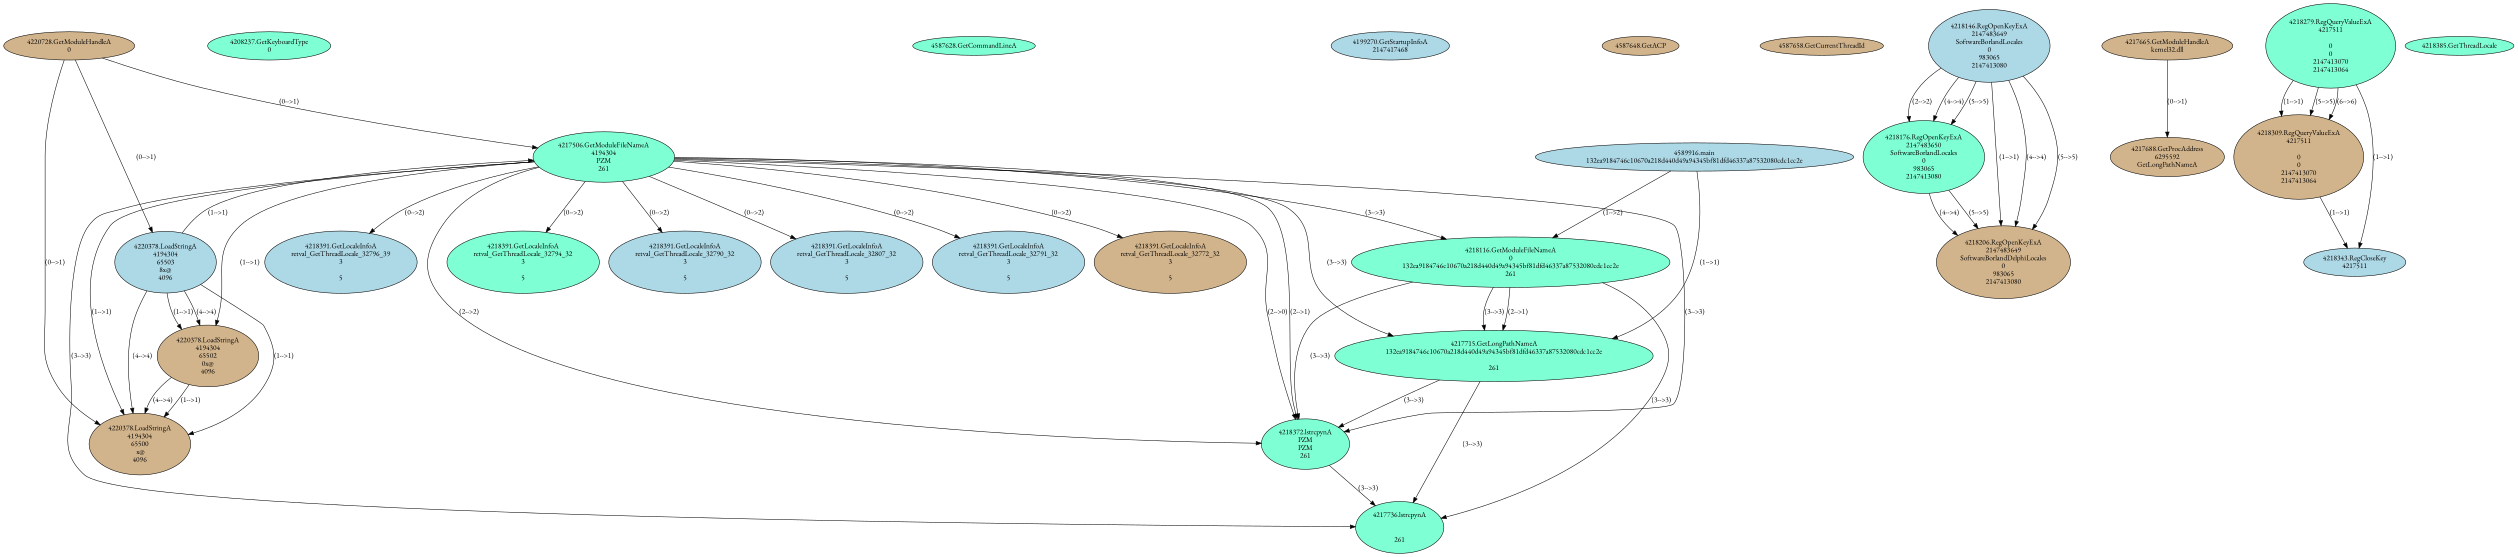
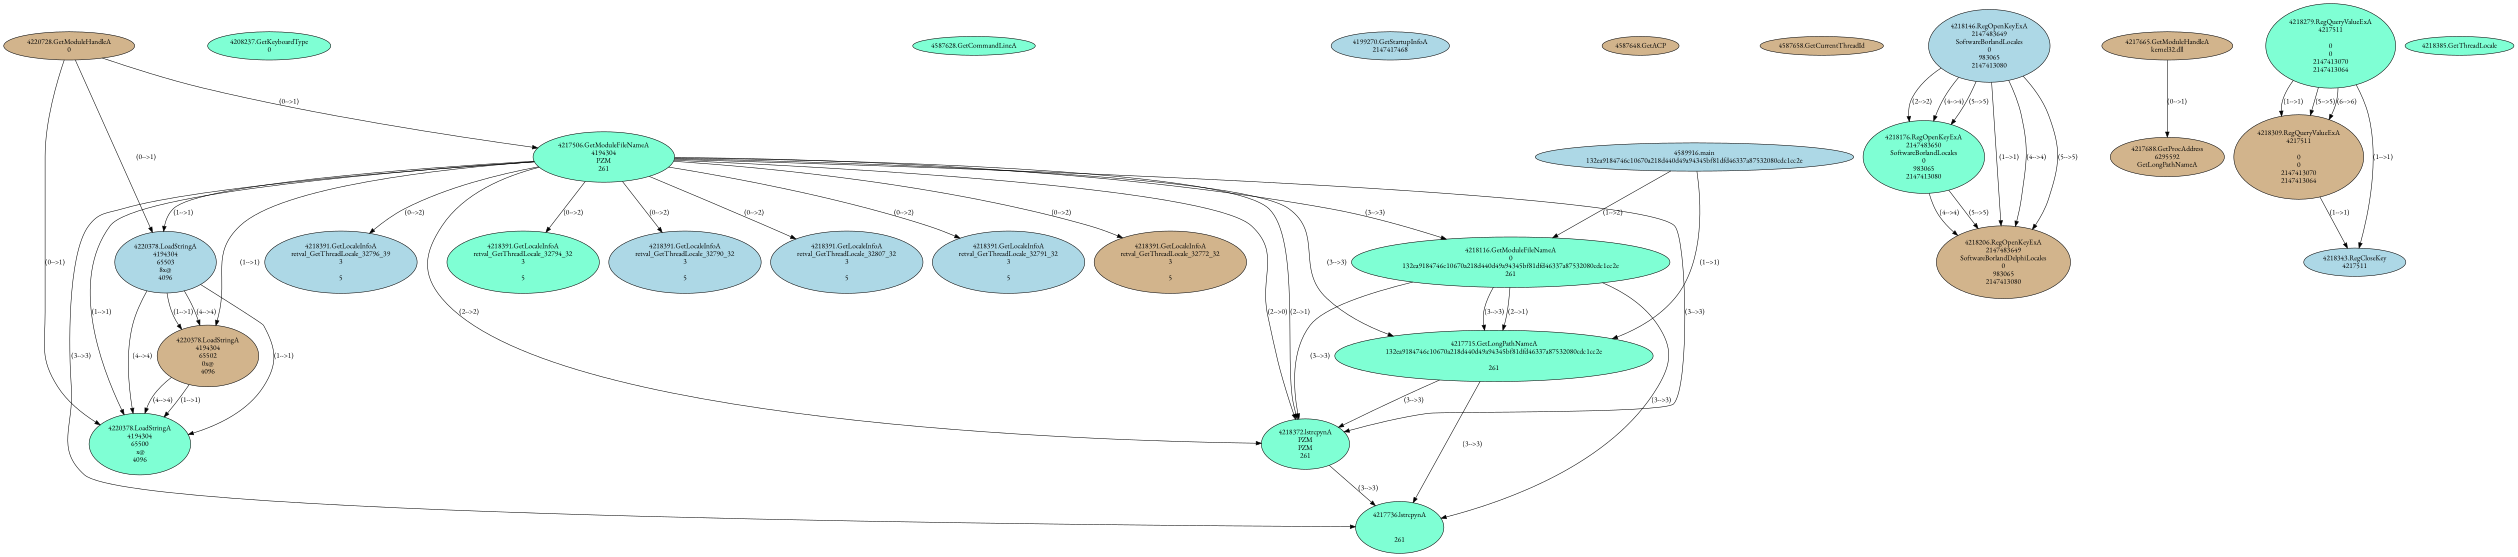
(259, 191) -> (342, 176)
(140, 444) -> (140, 444)
